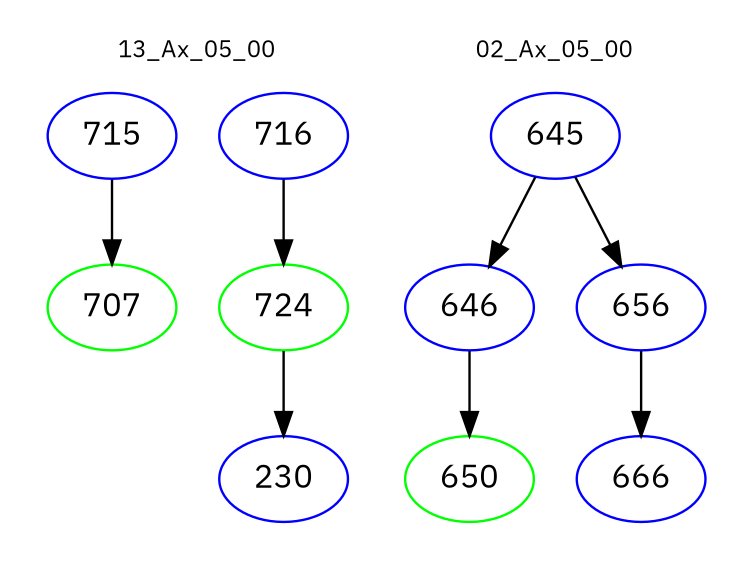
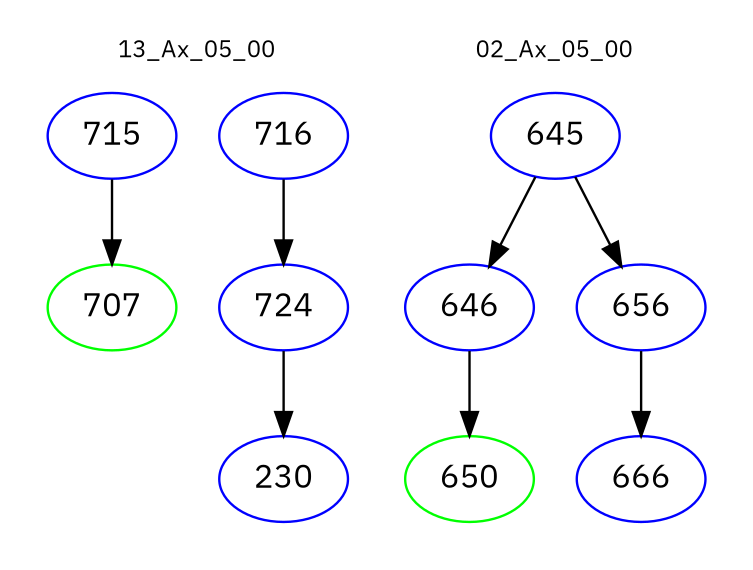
(284, 307) -> (284, 307)
